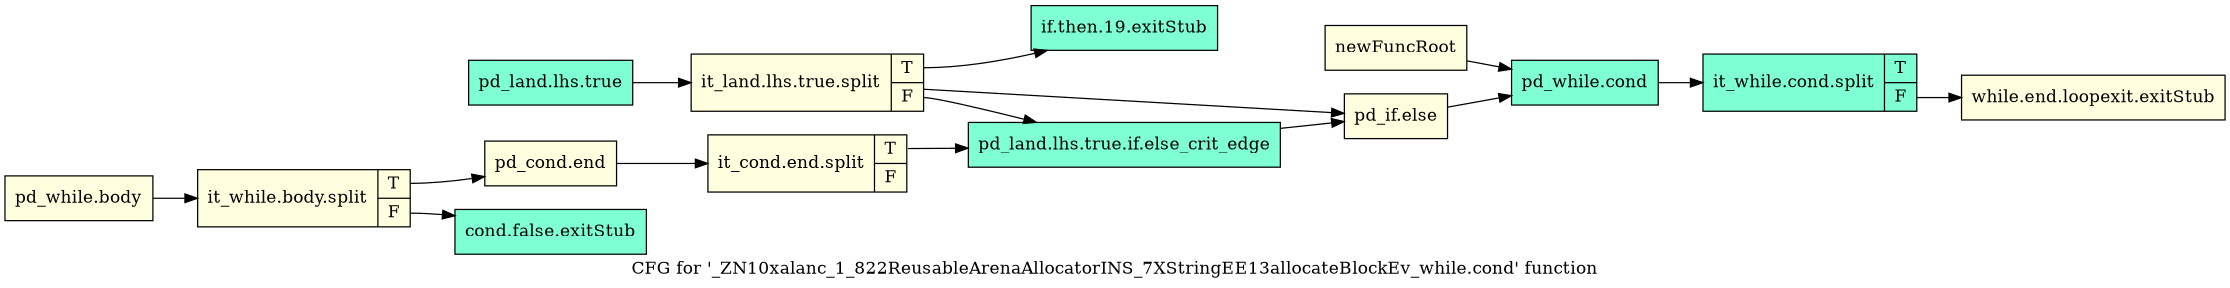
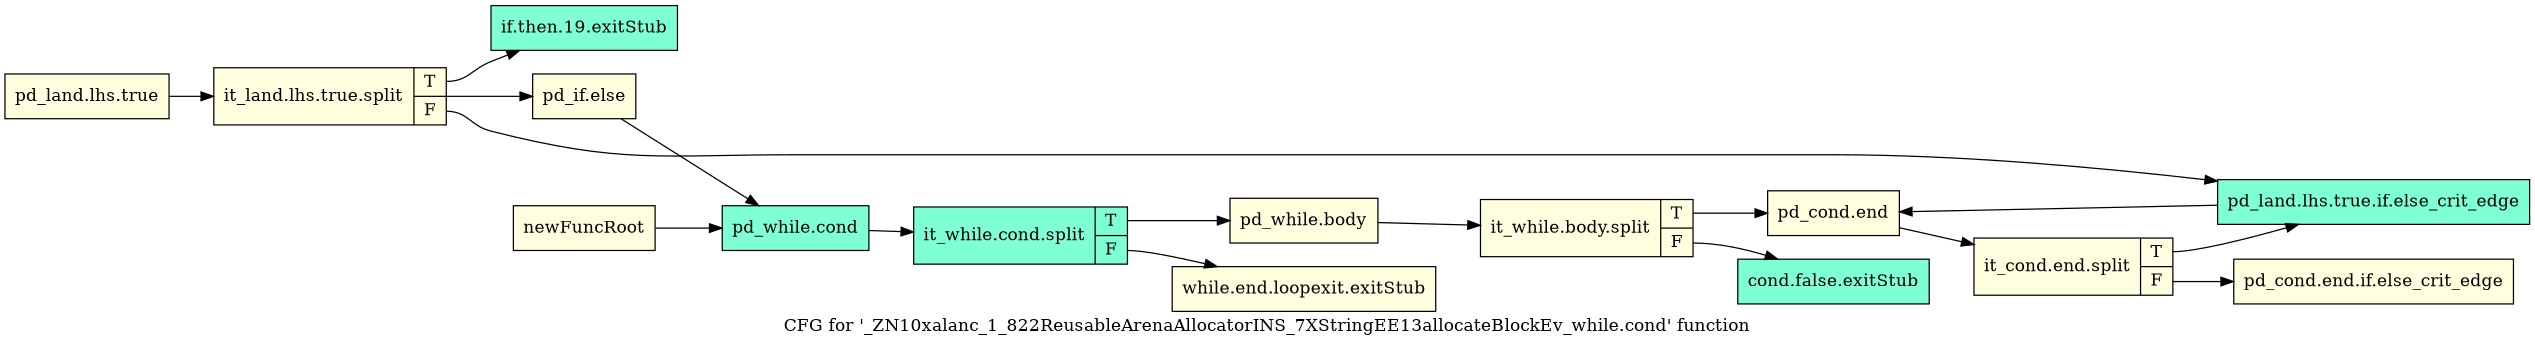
(551, 83) -> (87, 96)
(1306, 126) -> (2065, 208)
none -> (1172, 221)
none -> (2374, 282)
